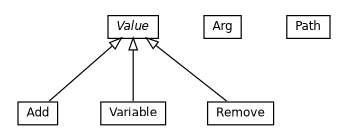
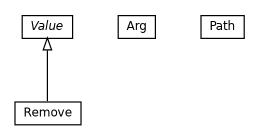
(37, 113) -> none
(133, 113) -> none
